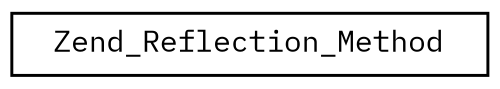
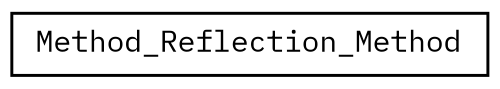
(250, 44) -> (250, 44)
